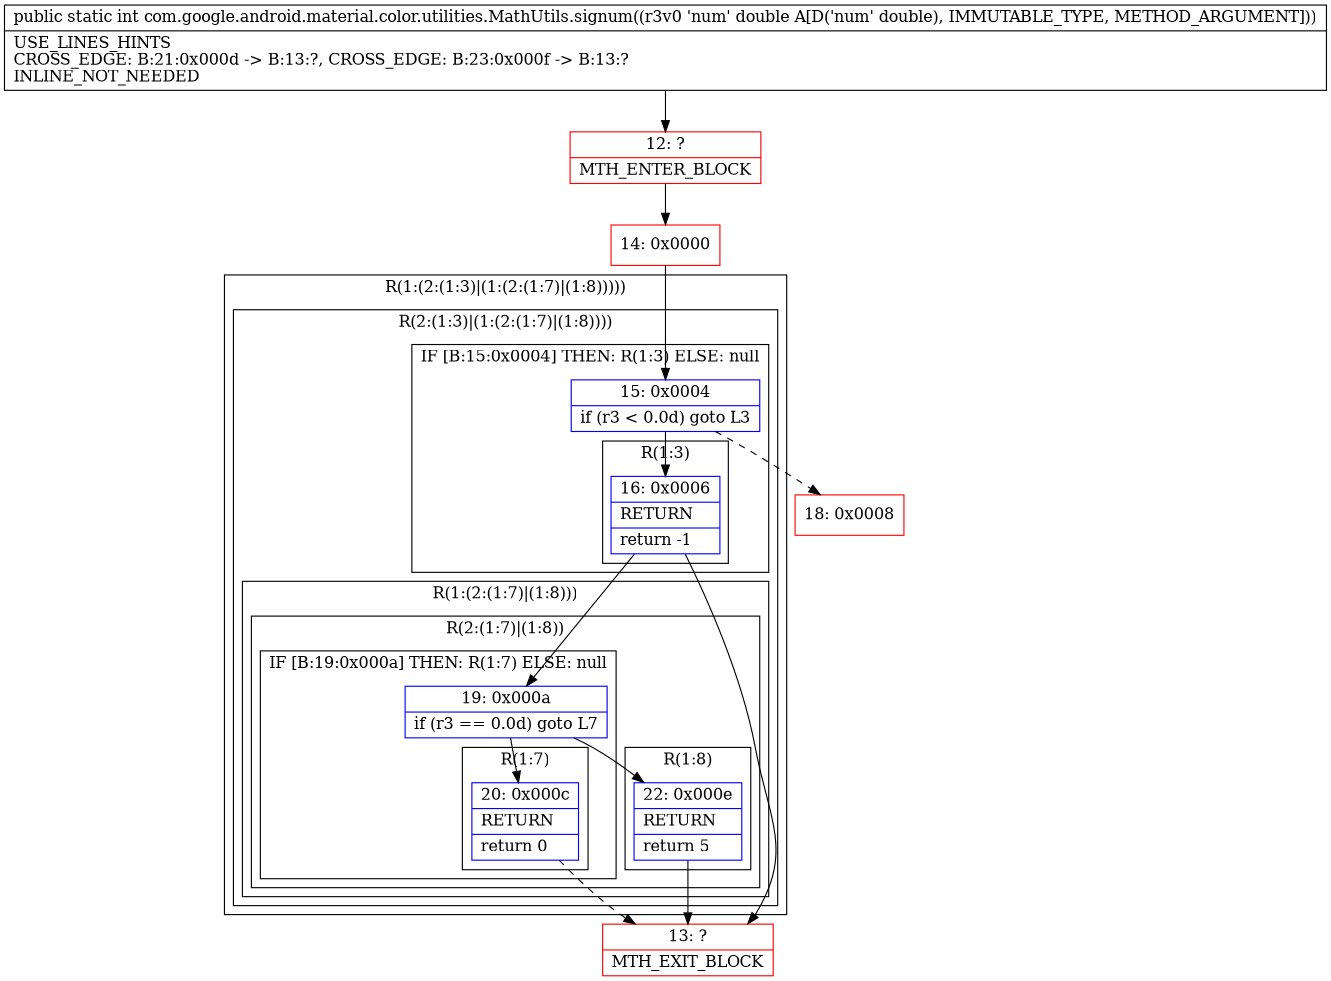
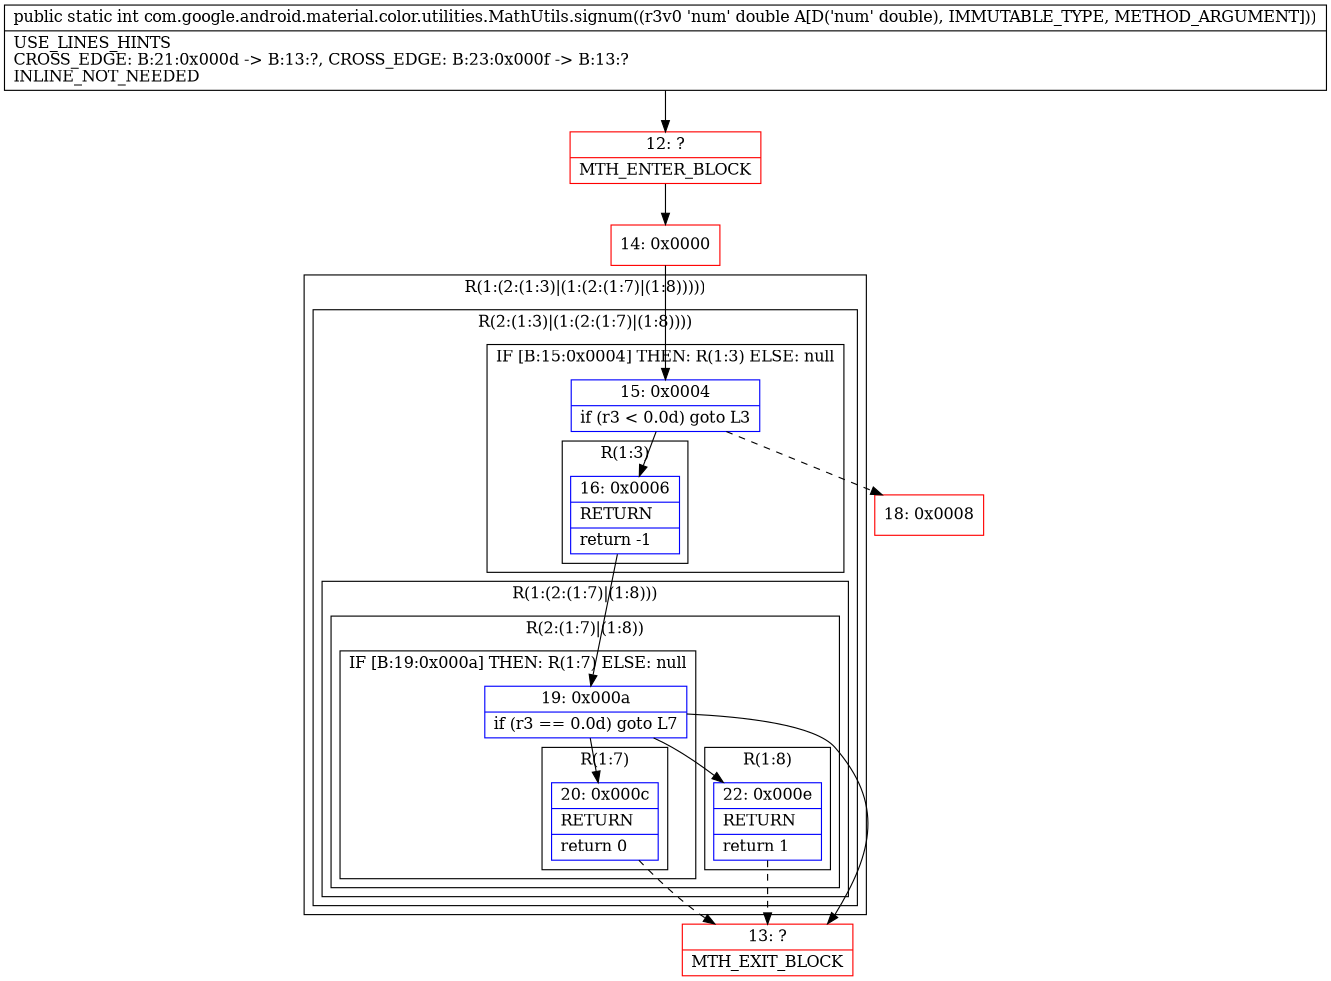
(752, 732) -> (827, 741)
(677, 847) -> (756, 847)
(688, 880) -> (768, 880)
